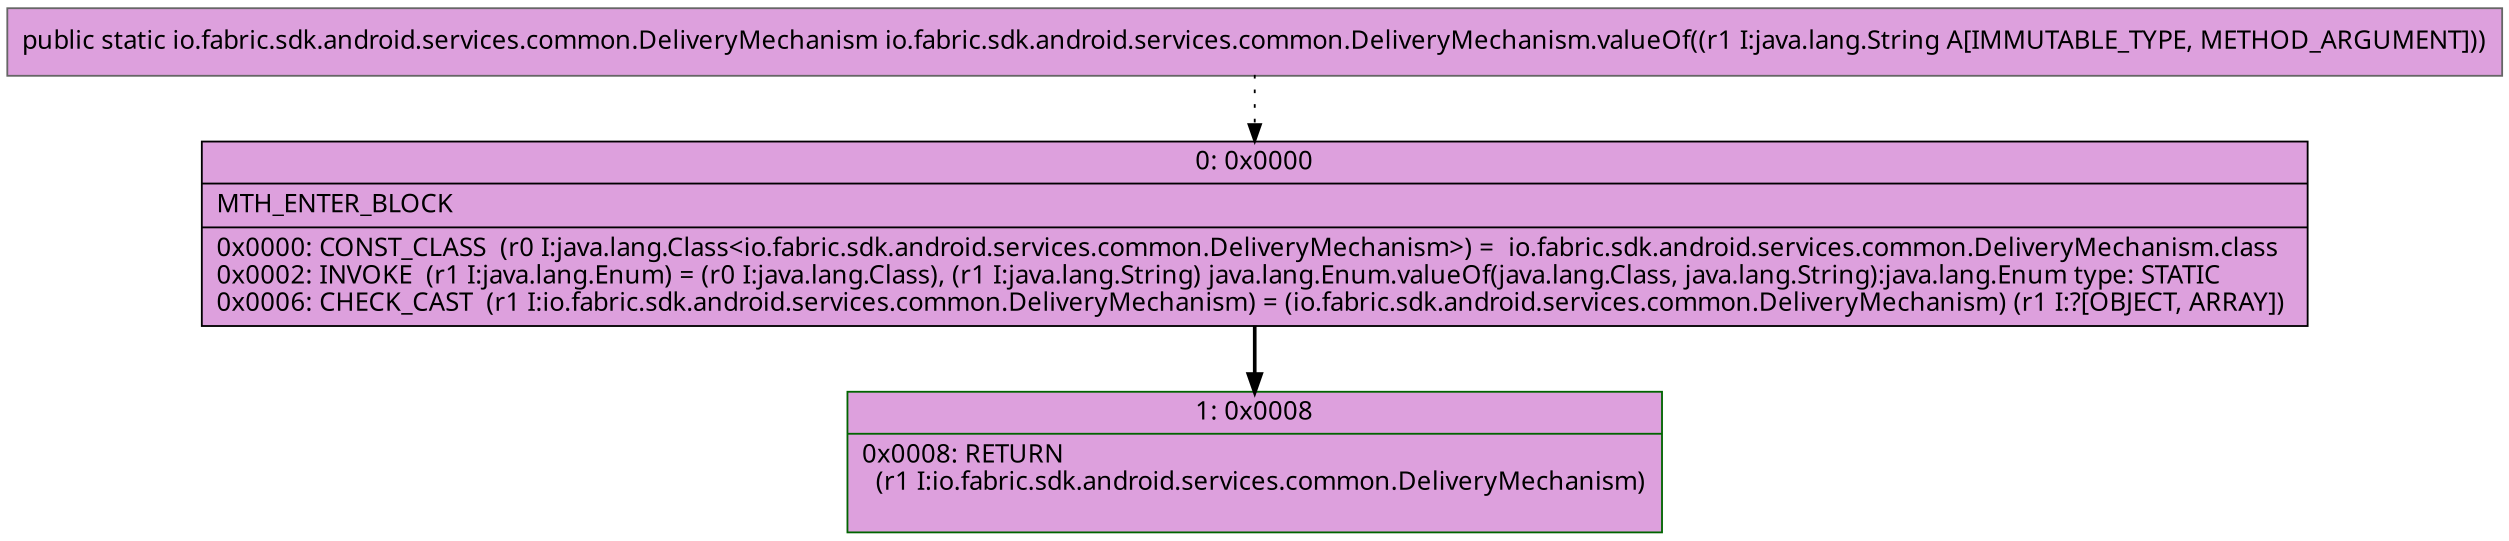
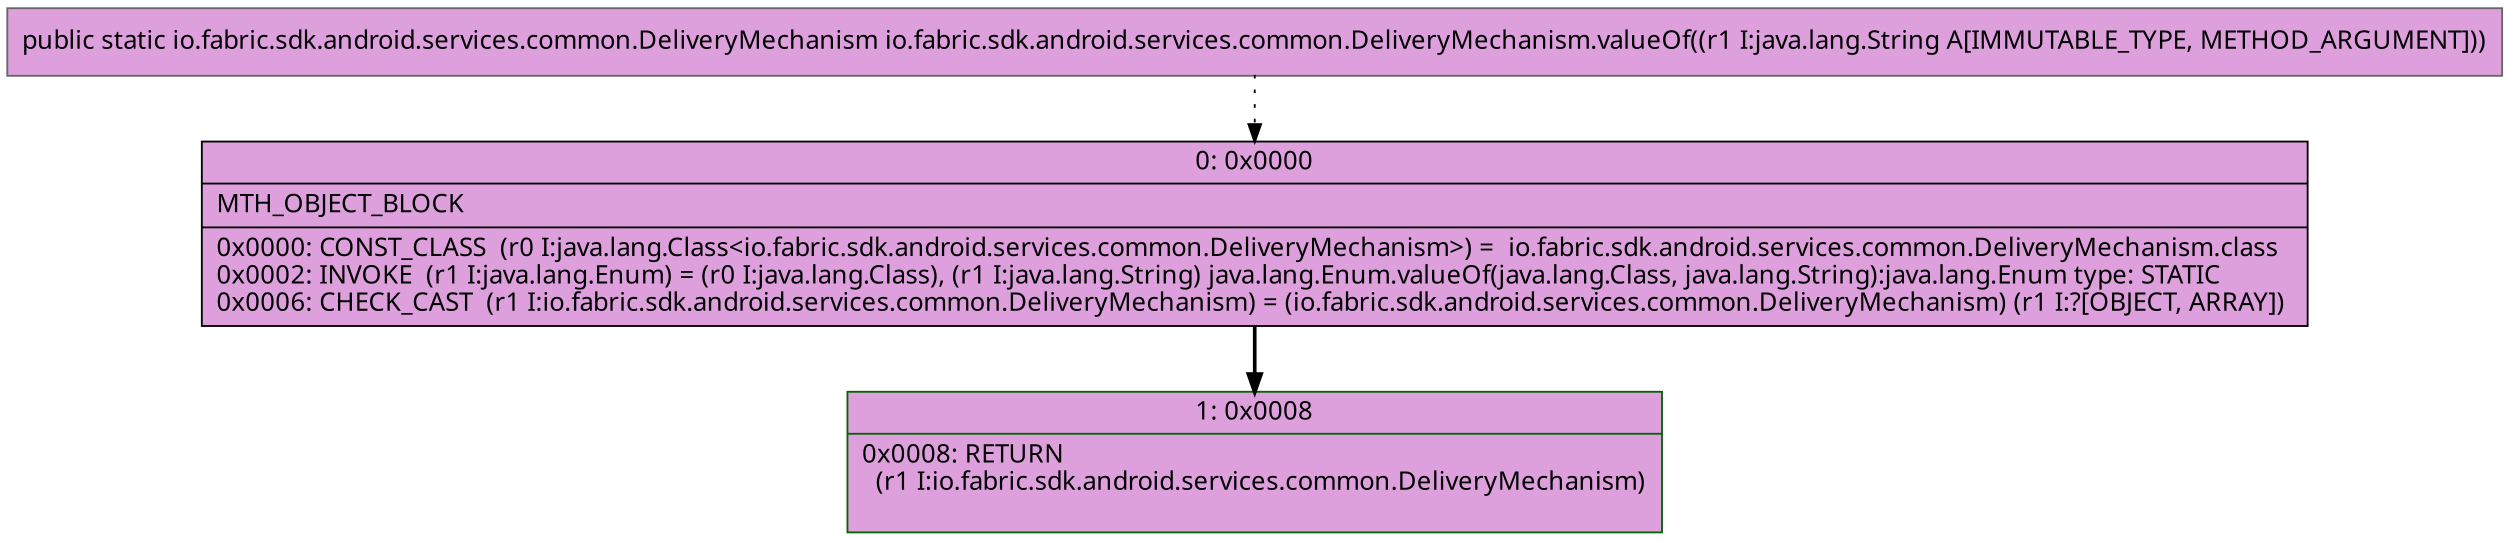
(335, 205) -> (341, 205)
